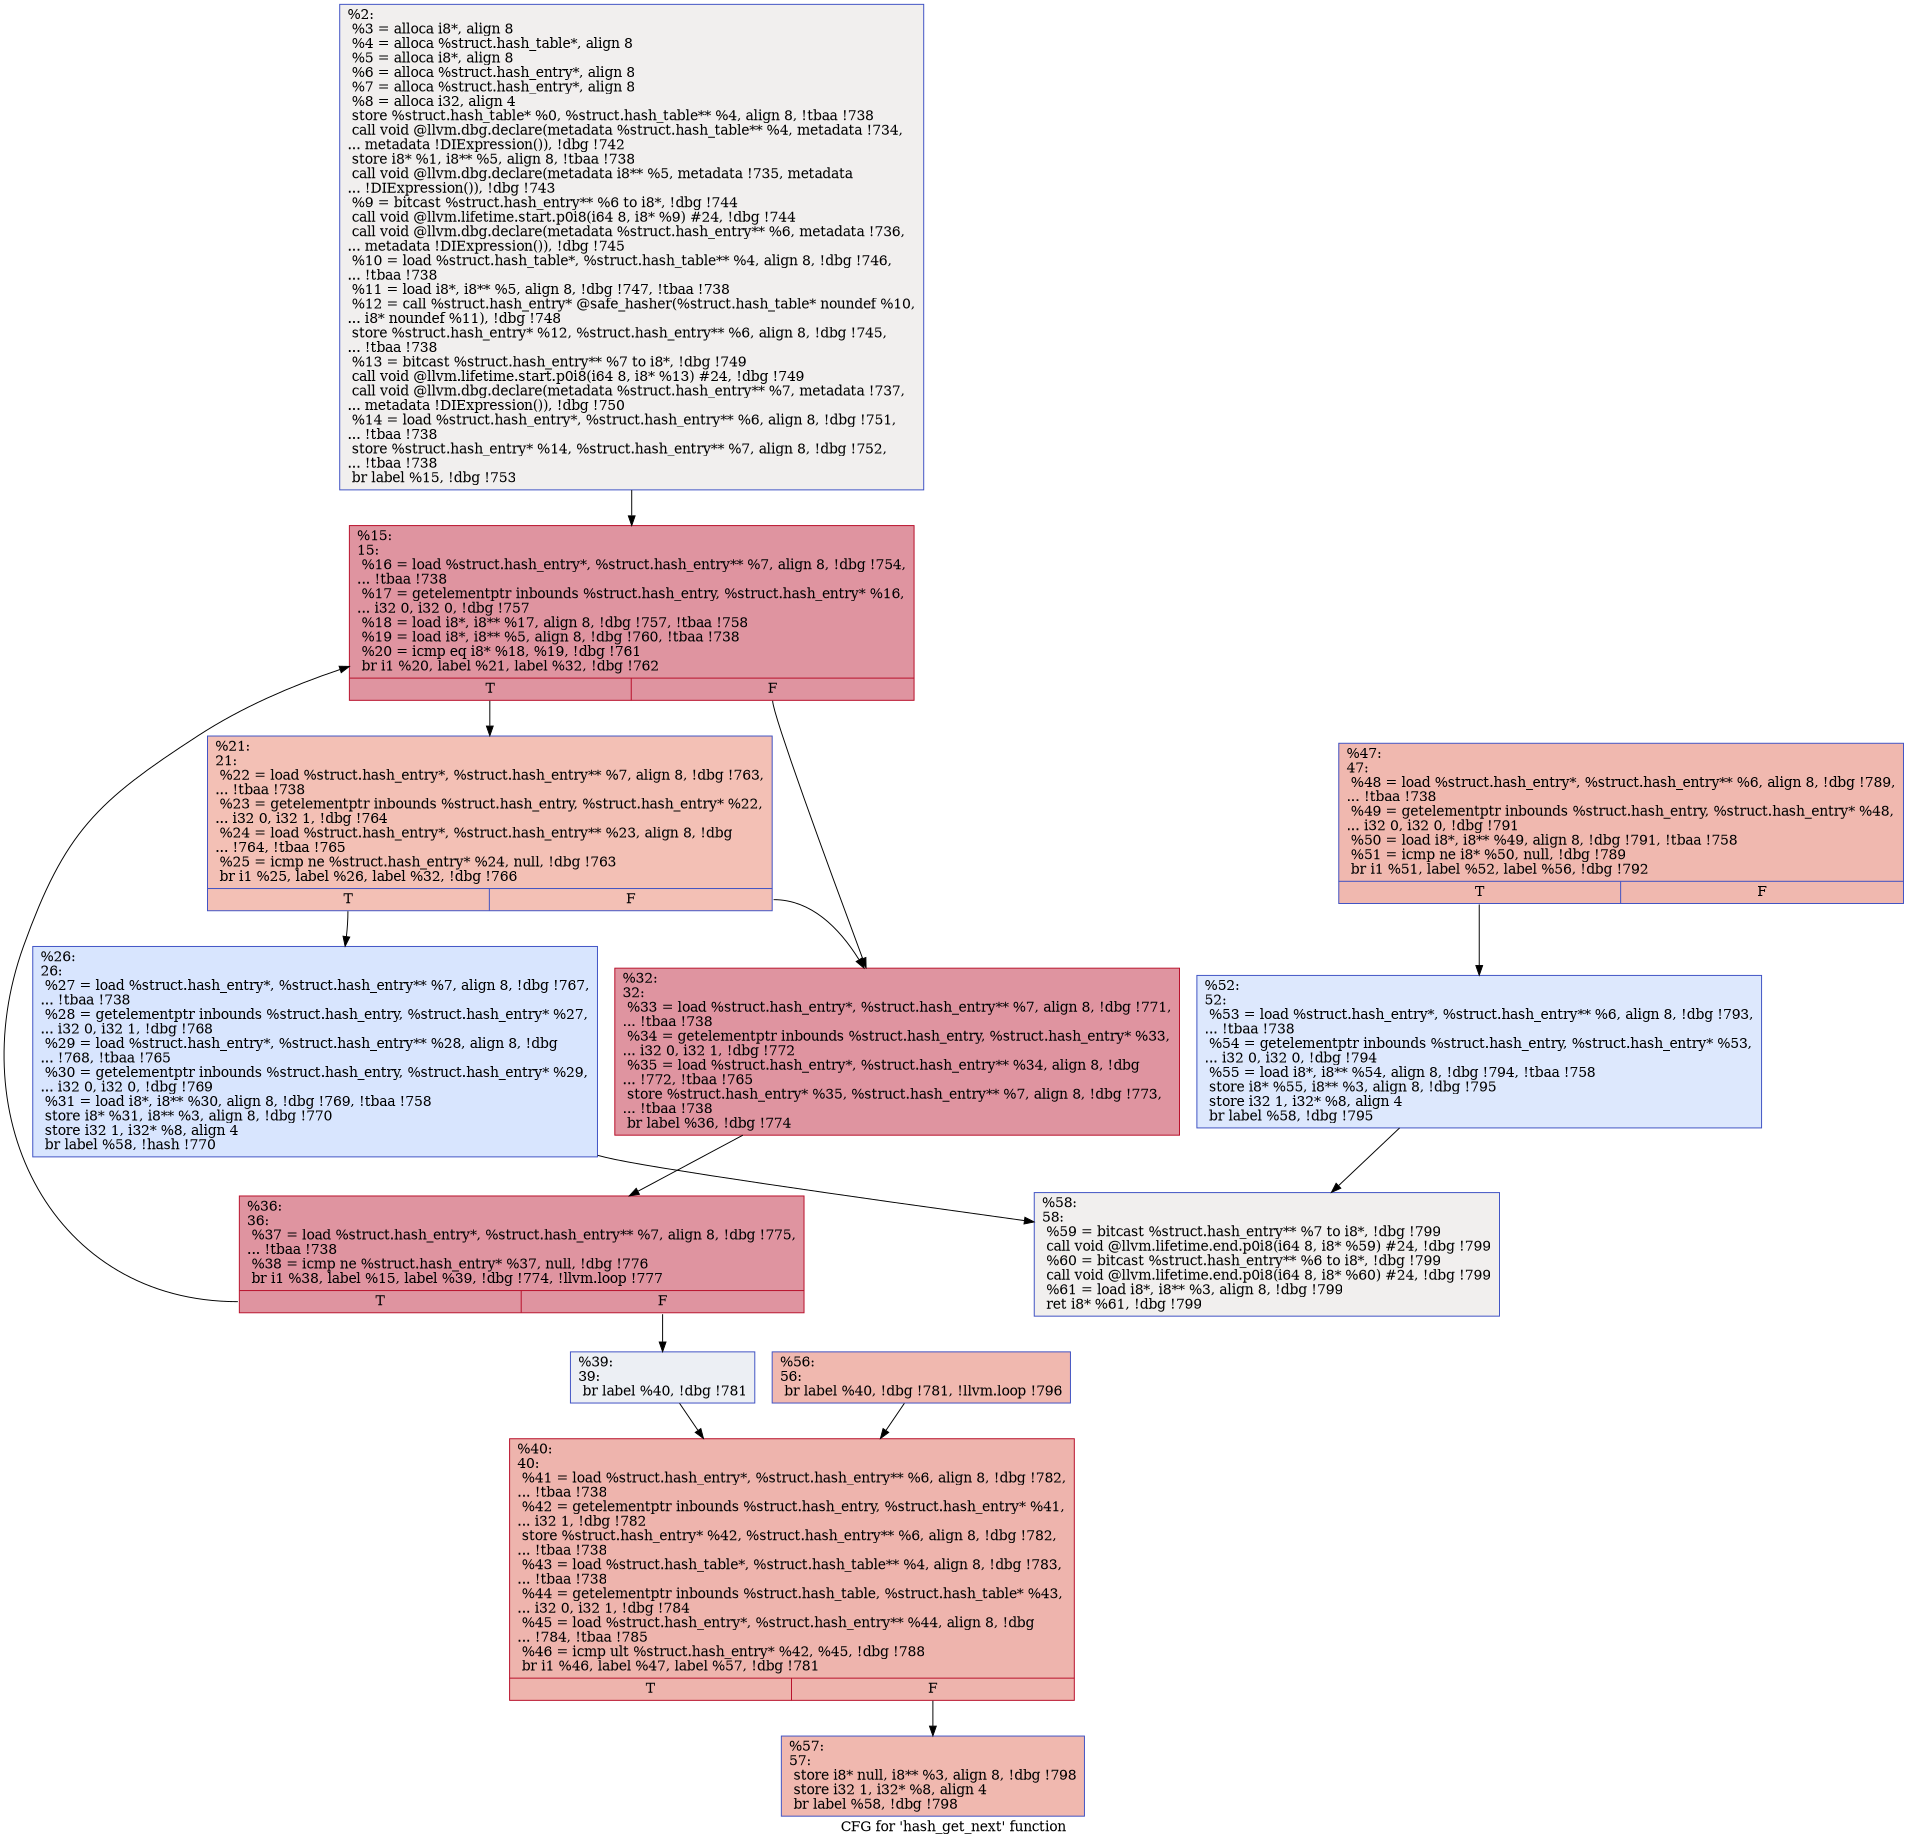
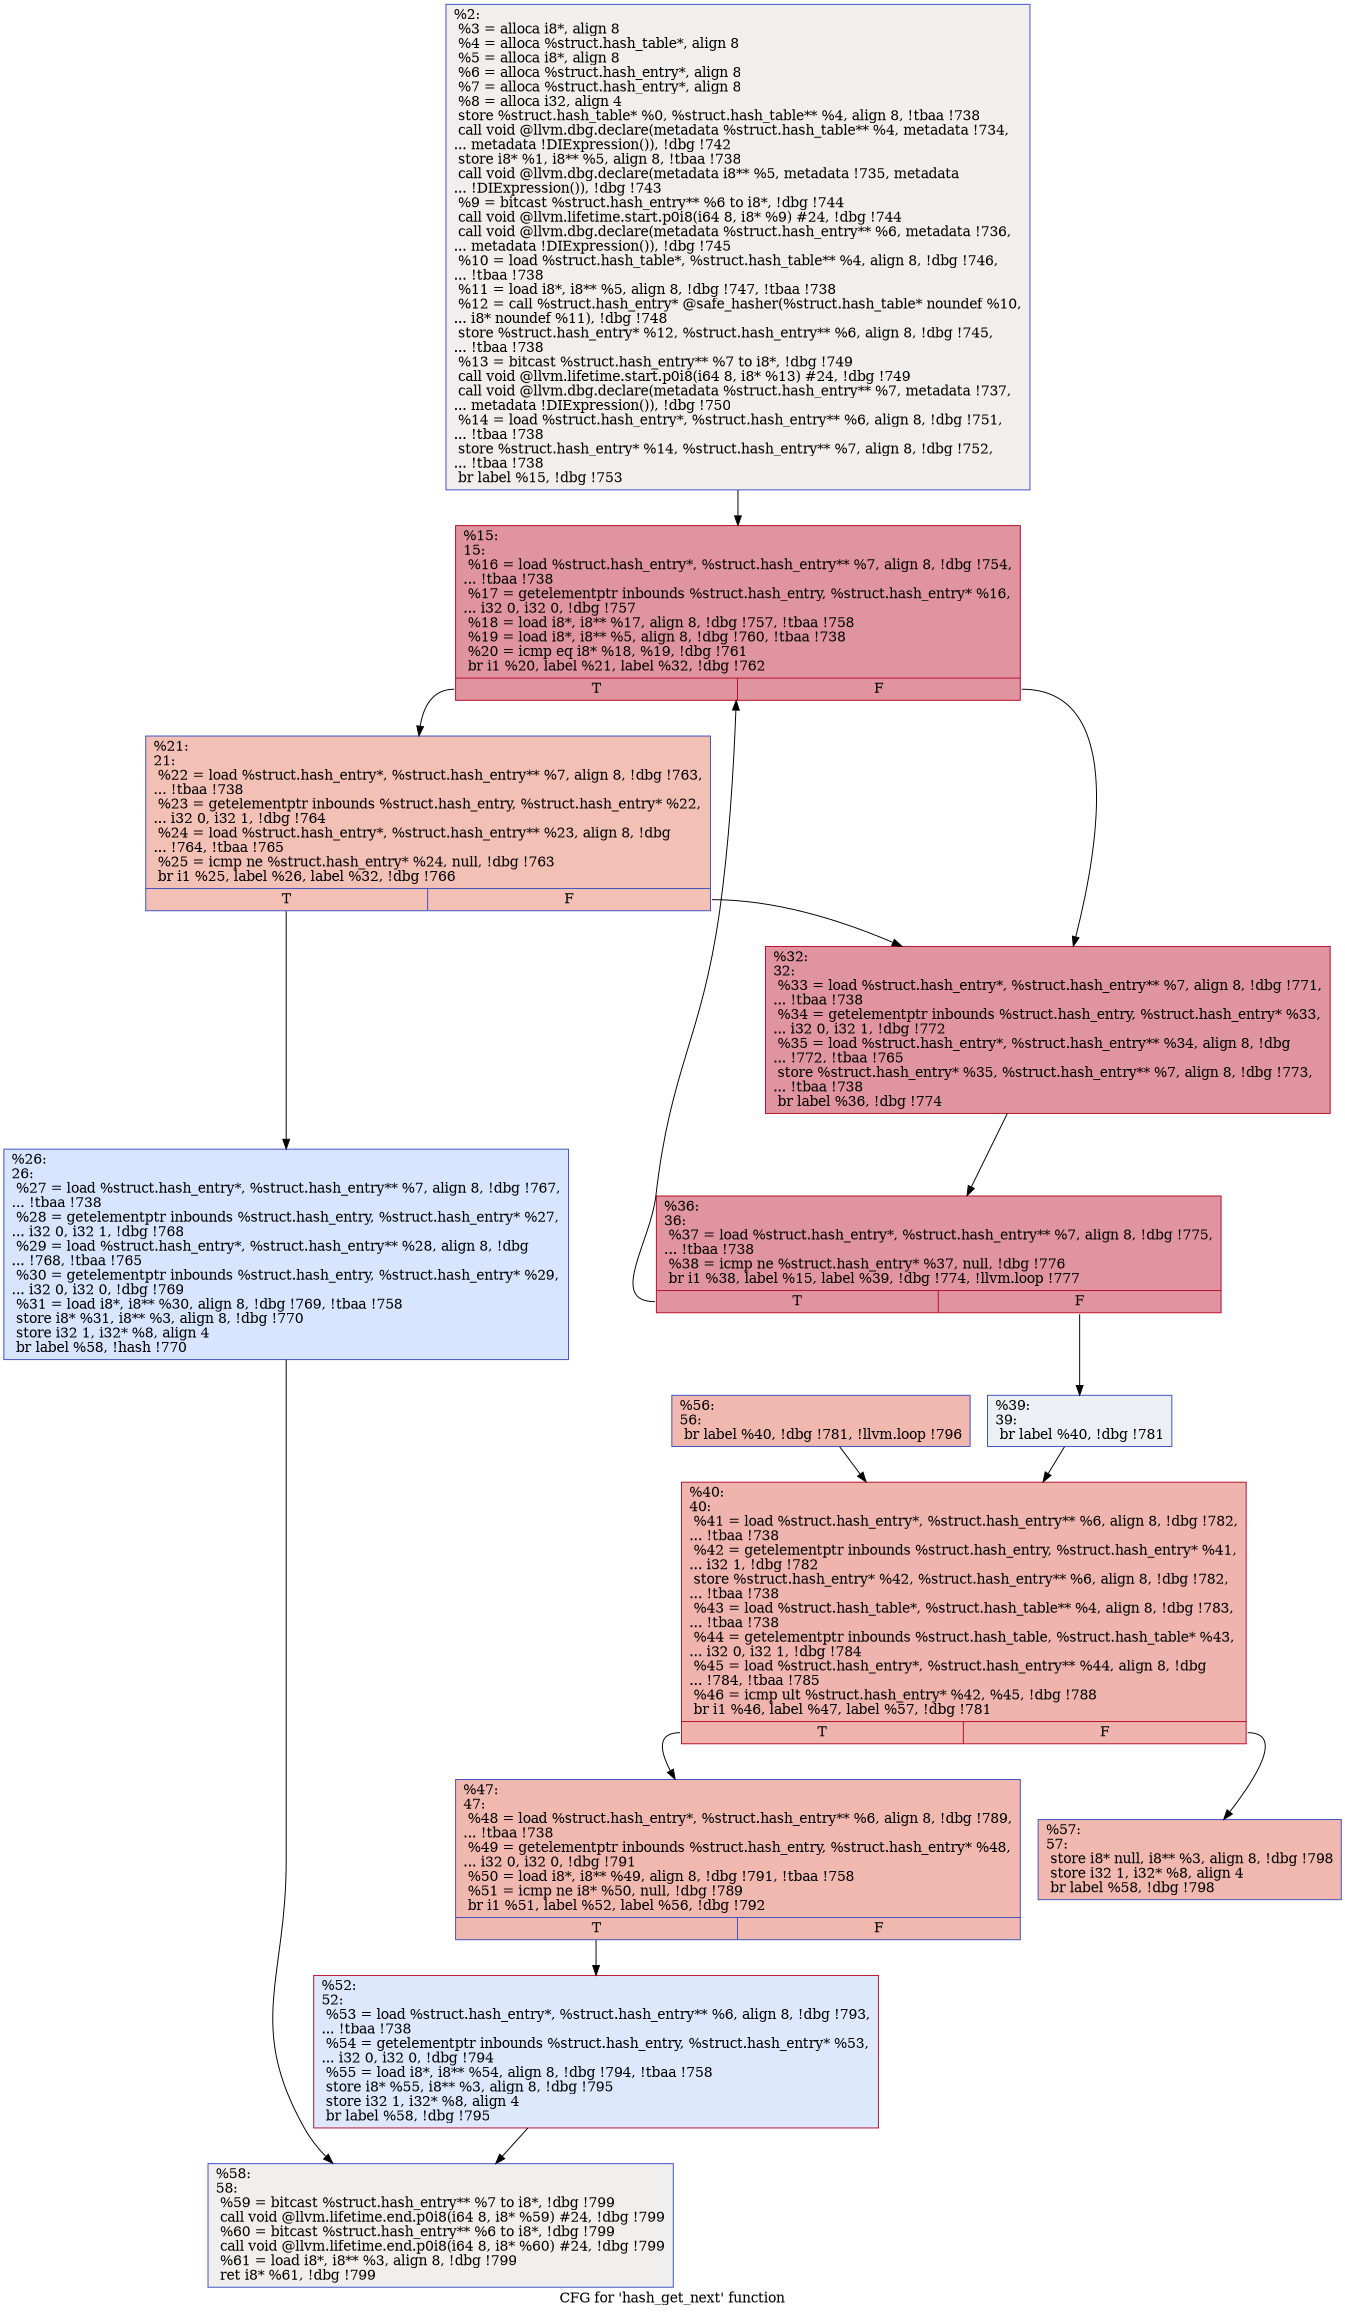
(1479, 1052) -> (596, 2052)
none -> (663, 1746)
